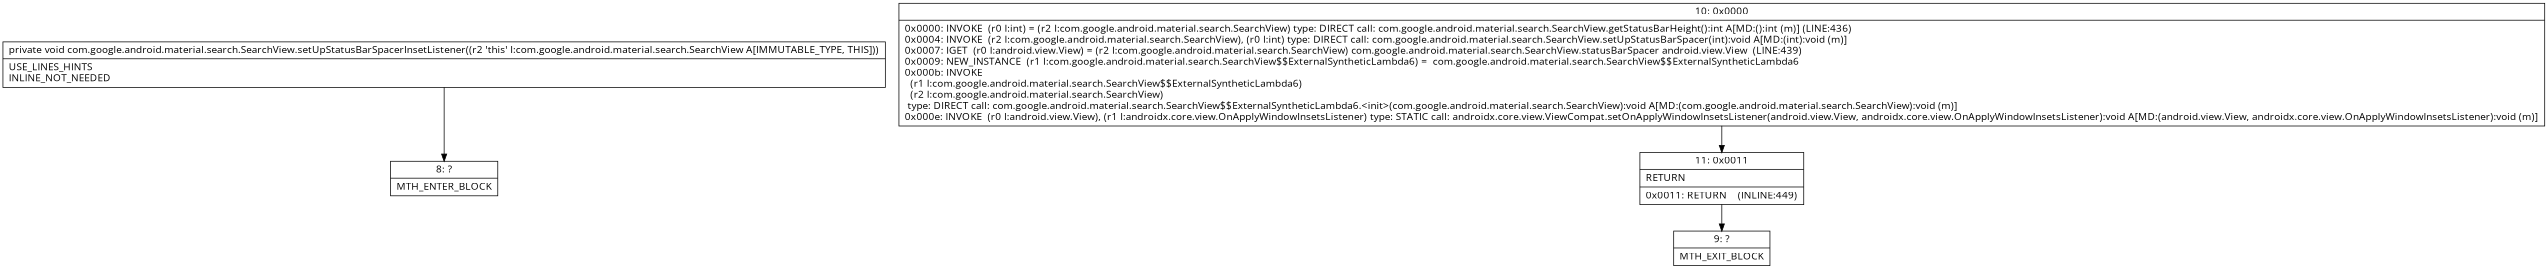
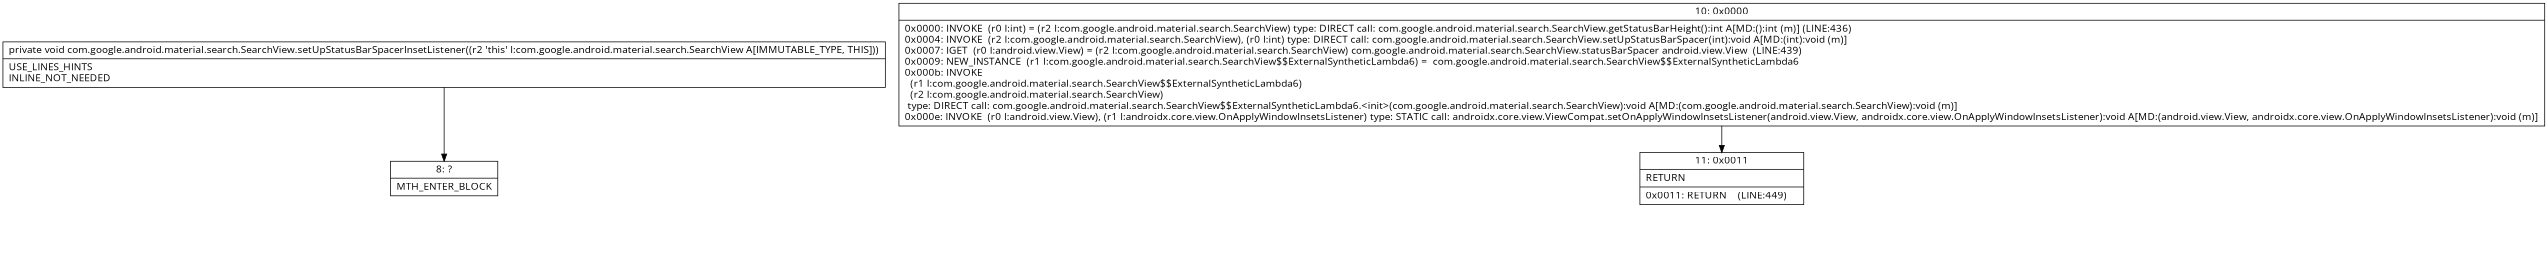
(1722, 195) -> (1717, 195)
(1722, 248) -> none
